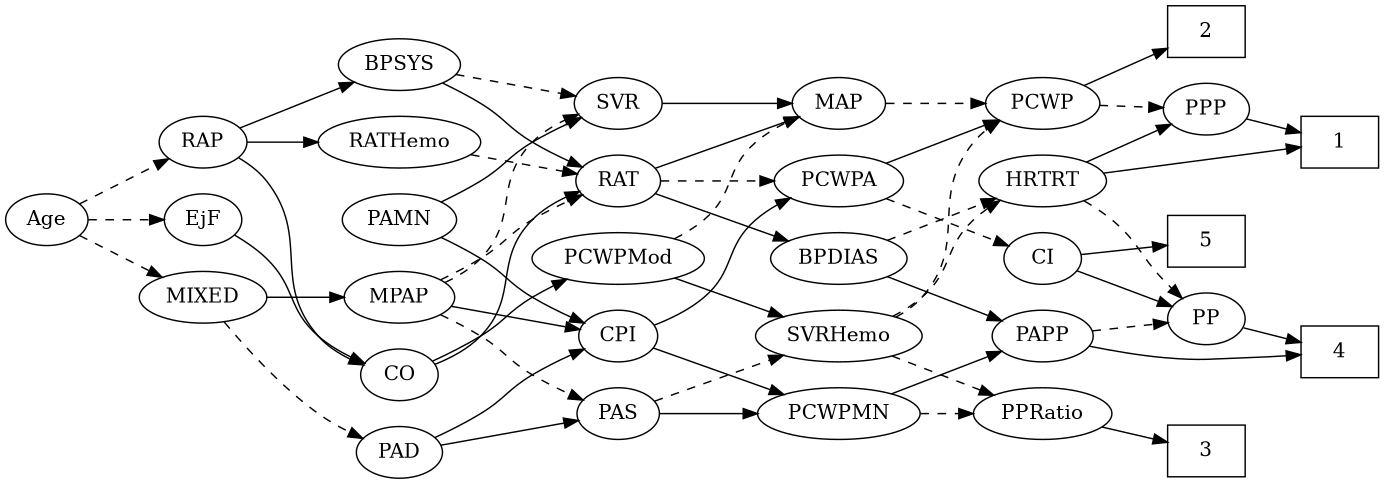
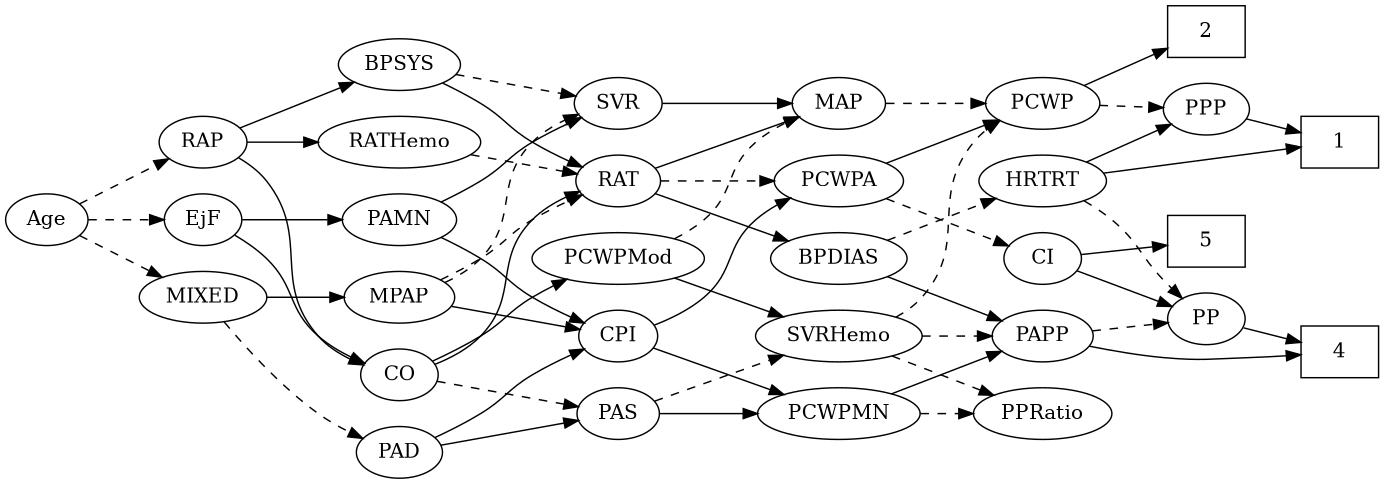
none -> (276, 220)
(955, 243) -> (950, 336)
(505, 355) -> (494, 392)
(1206, 451) -> none
